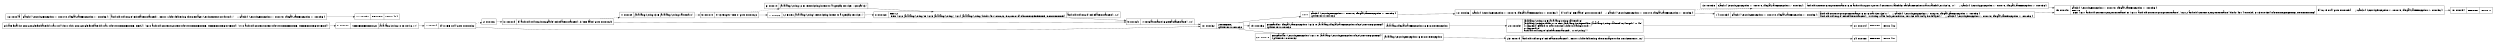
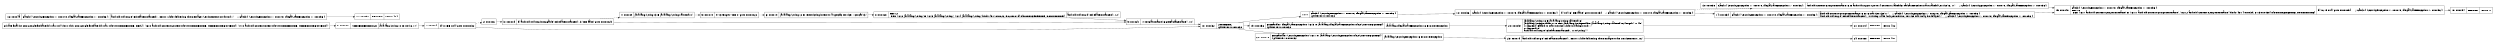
(816, 15) -> none
